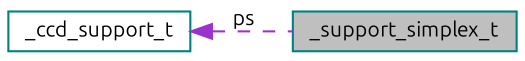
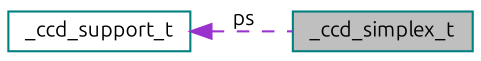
(405, 31) -> (383, 31)
